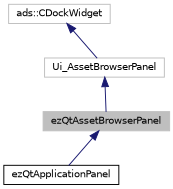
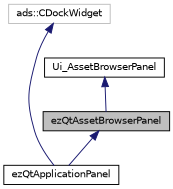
(85, 44) -> (29, 100)
(104, 68) -> (104, 68)
(106, 121) -> (106, 121)
